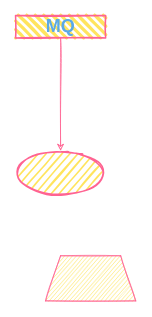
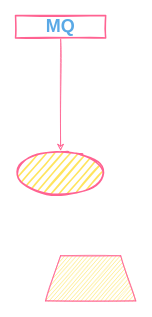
(60, 27) -> (60, 27)
